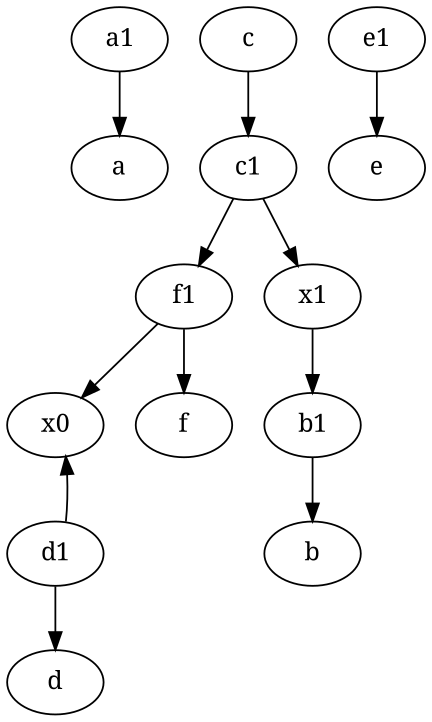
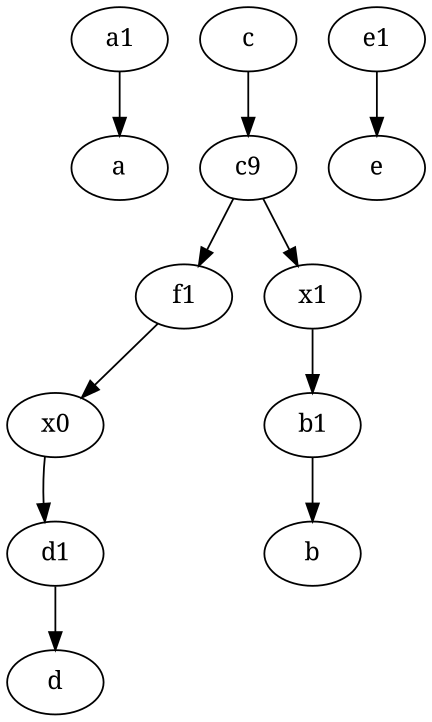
(248, 168) -> (248, 168)
(184, 425) -> none
(67, 498) -> (43, 480)
